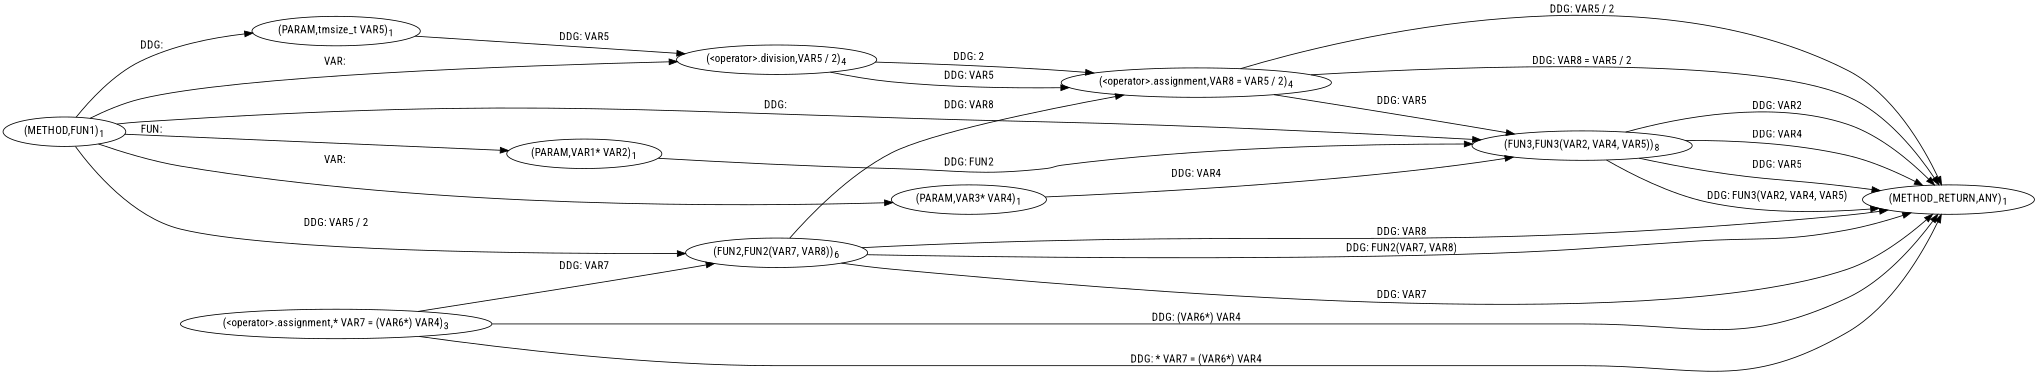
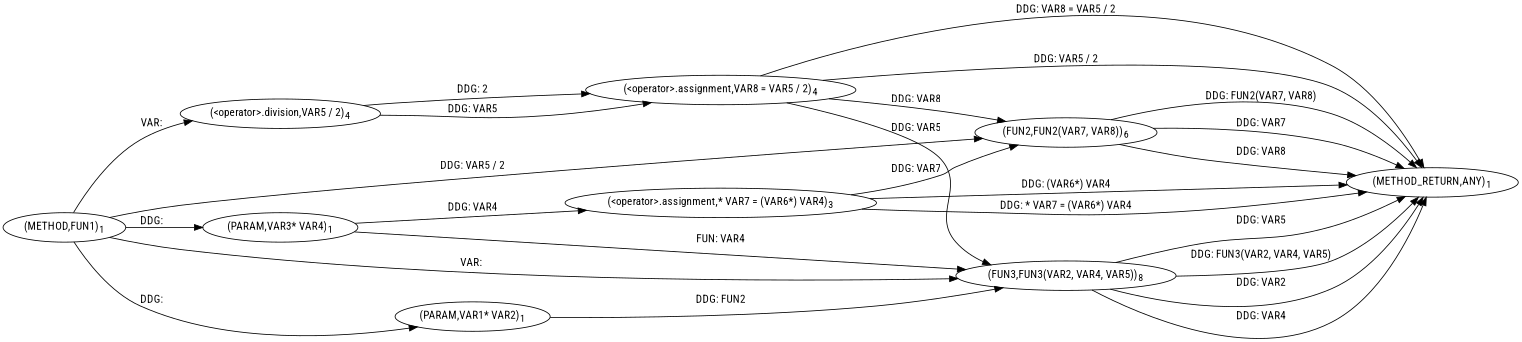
(336, 31) -> none
(777, 105) -> (473, 263)
(153, 130) -> (153, 300)
(938, 136) -> (913, 108)
(336, 160) -> (153, 221)
(1196, 174) -> (721, 239)
none -> (467, 217)
